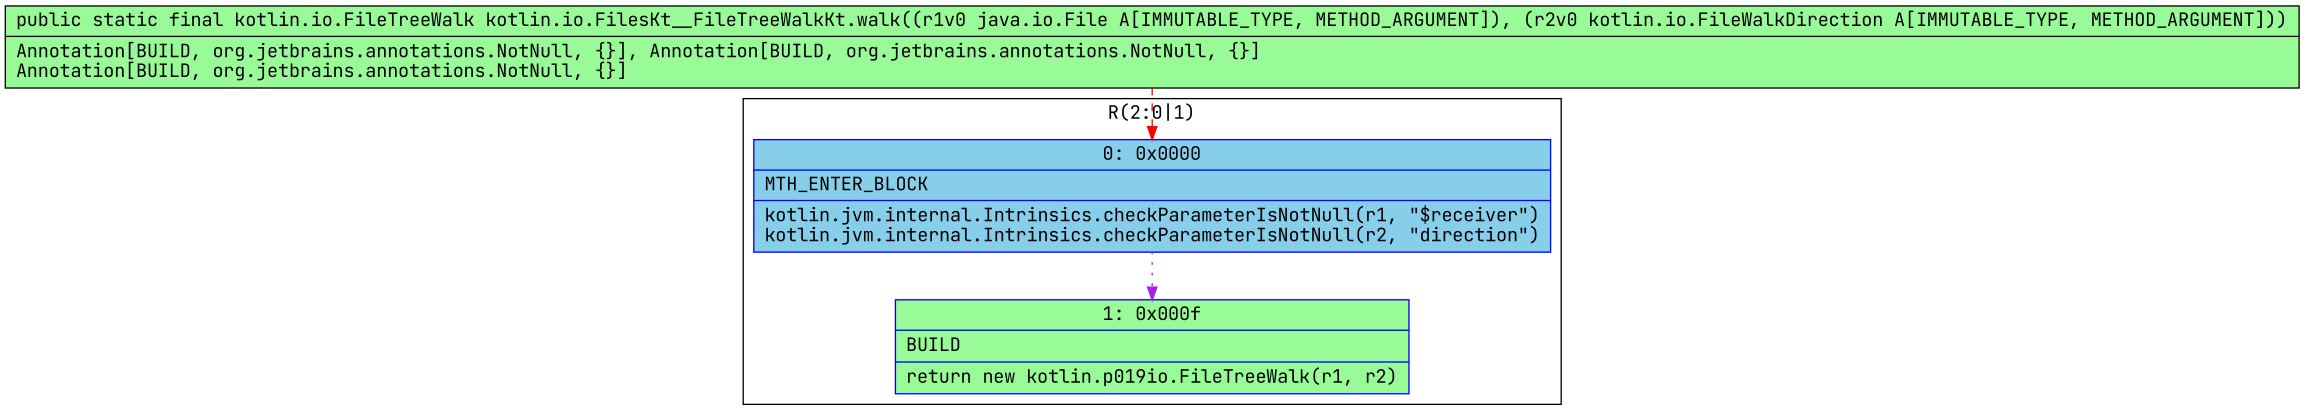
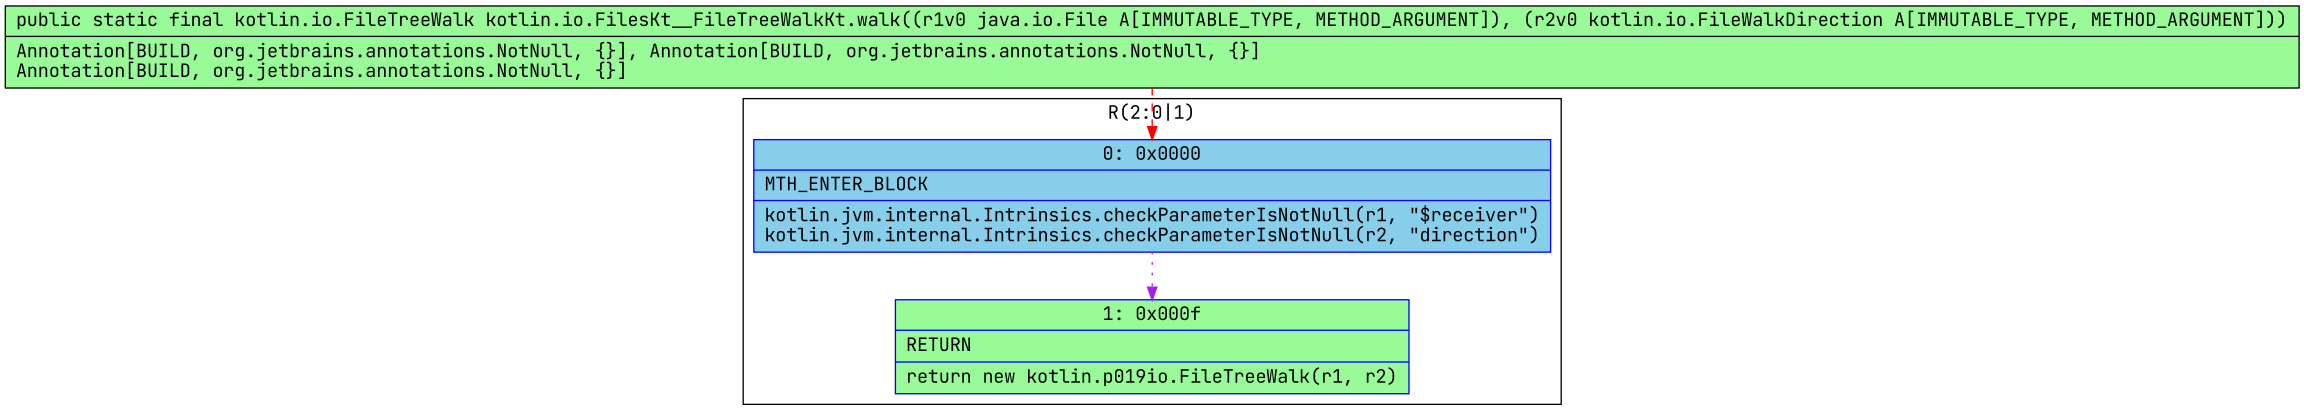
(934, 345) -> (939, 345)
